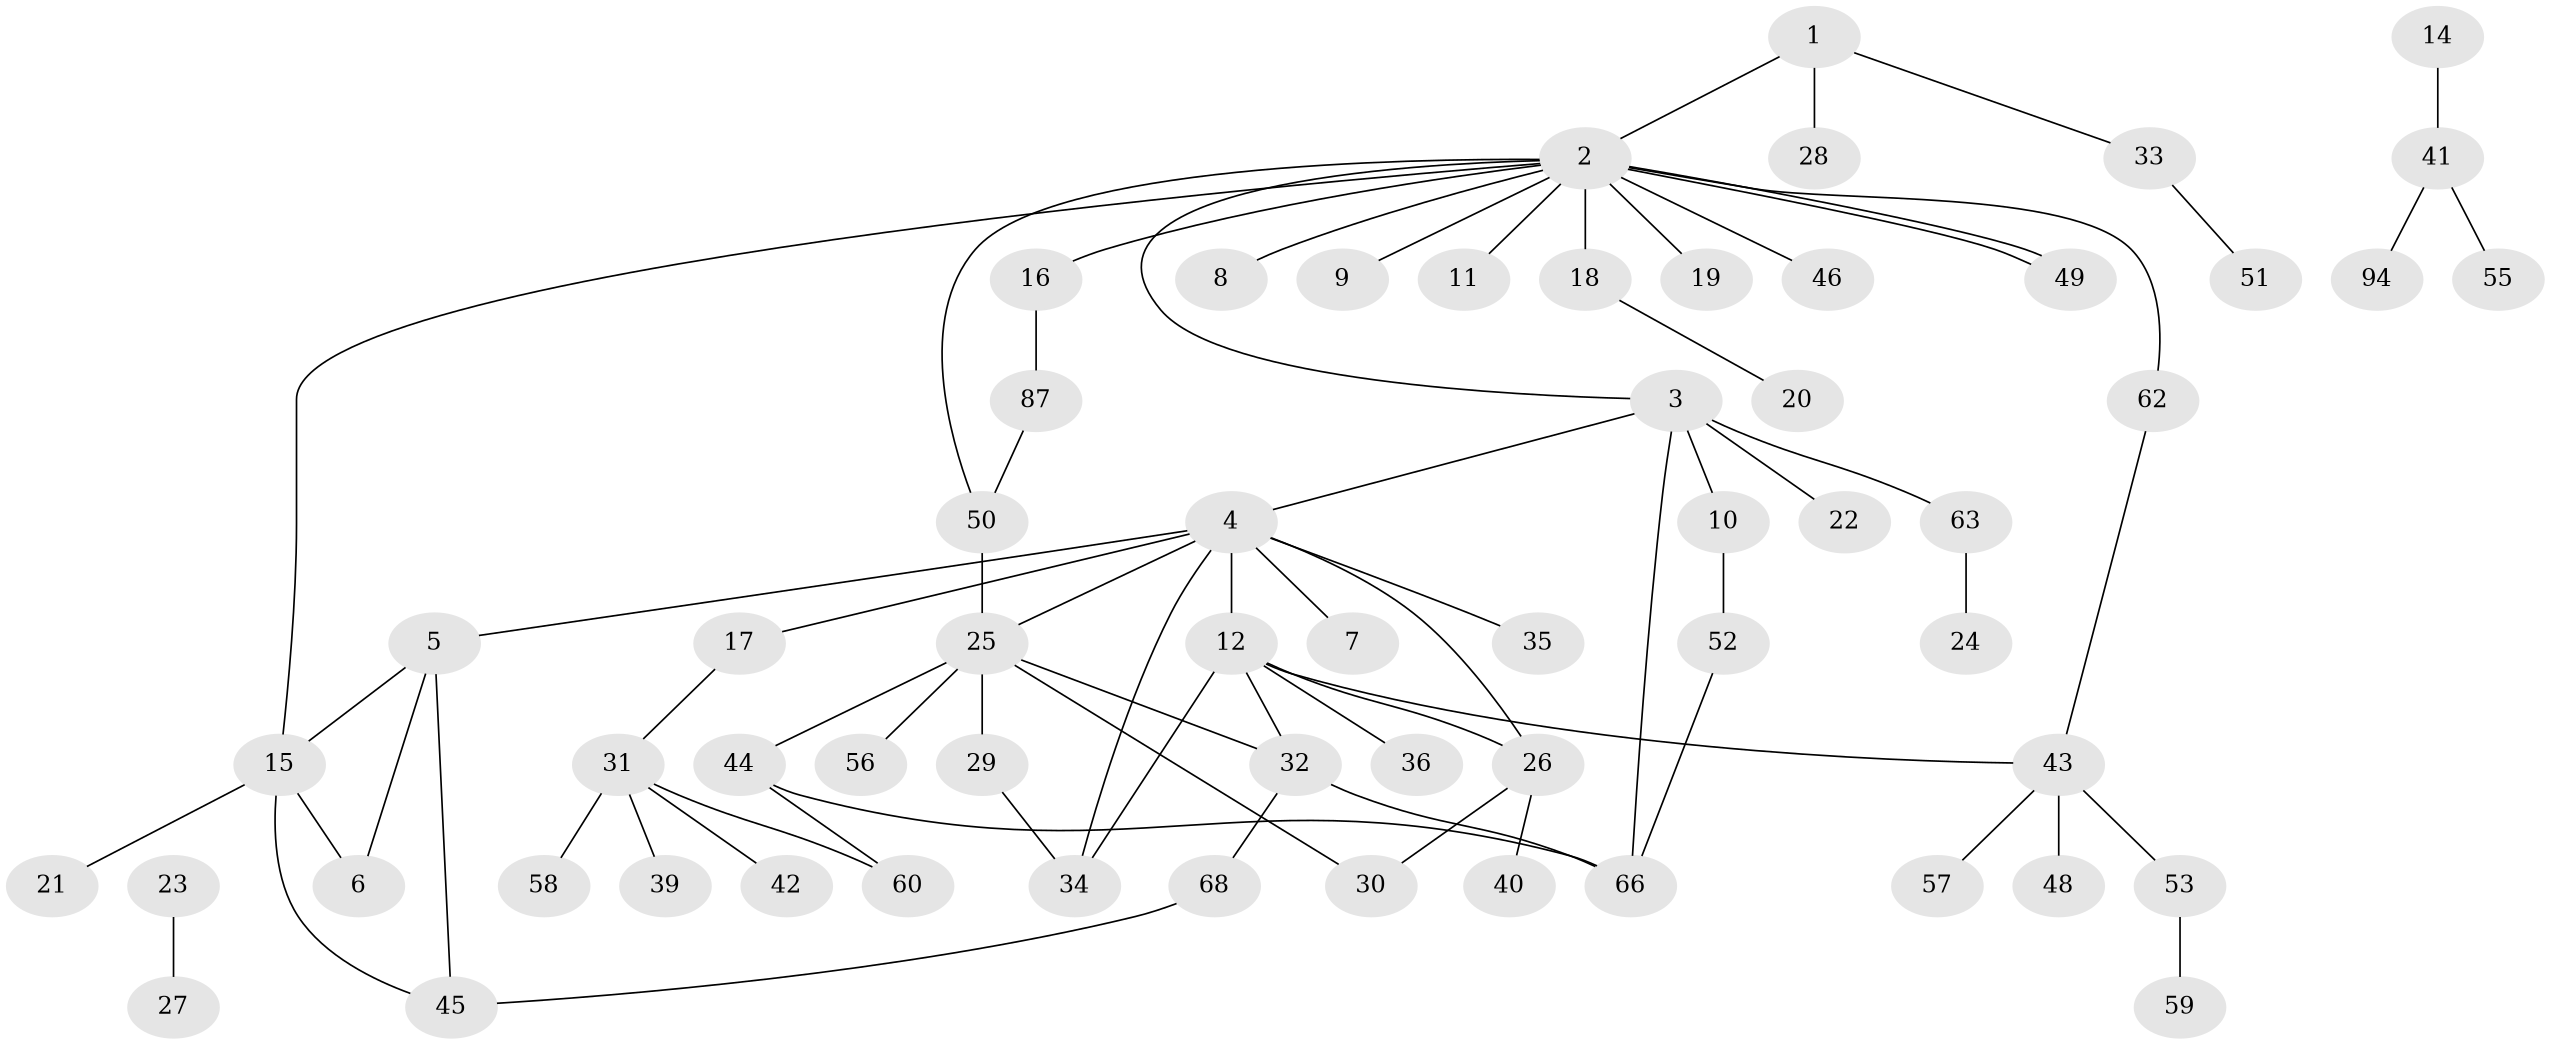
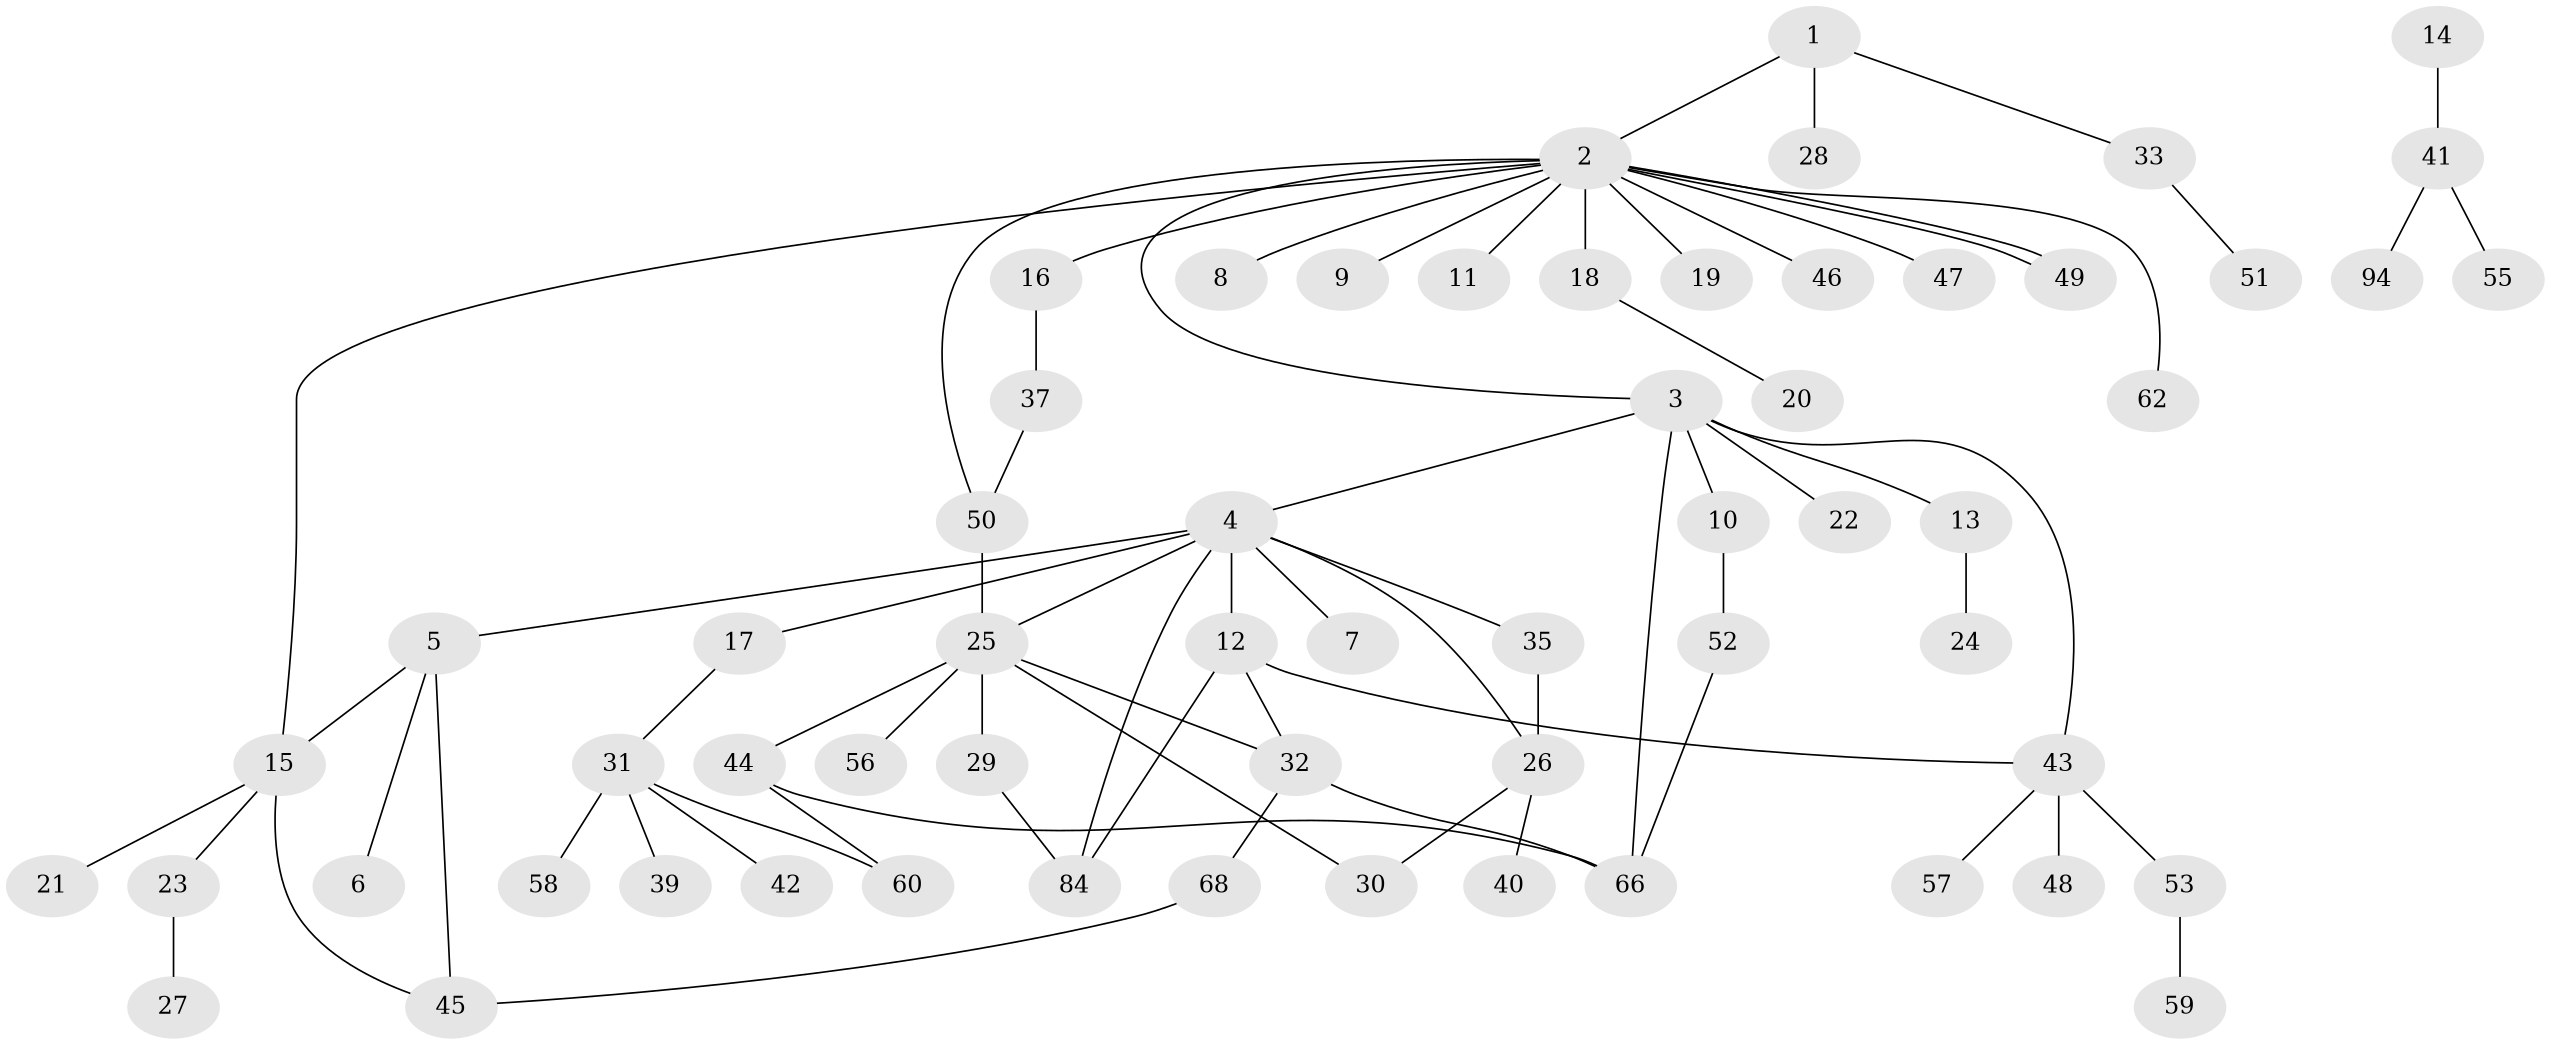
none -> (1949, 280)
(1036, 401) -> (1036, 401)
(1966, 522) -> (1966, 522)
(2106, 583) -> (1996, 465)
(1427, 716) -> (1538, 704)
(1417, 765) -> none
(319, 826) -> (227, 826)
(1075, 886) -> (1075, 886)
